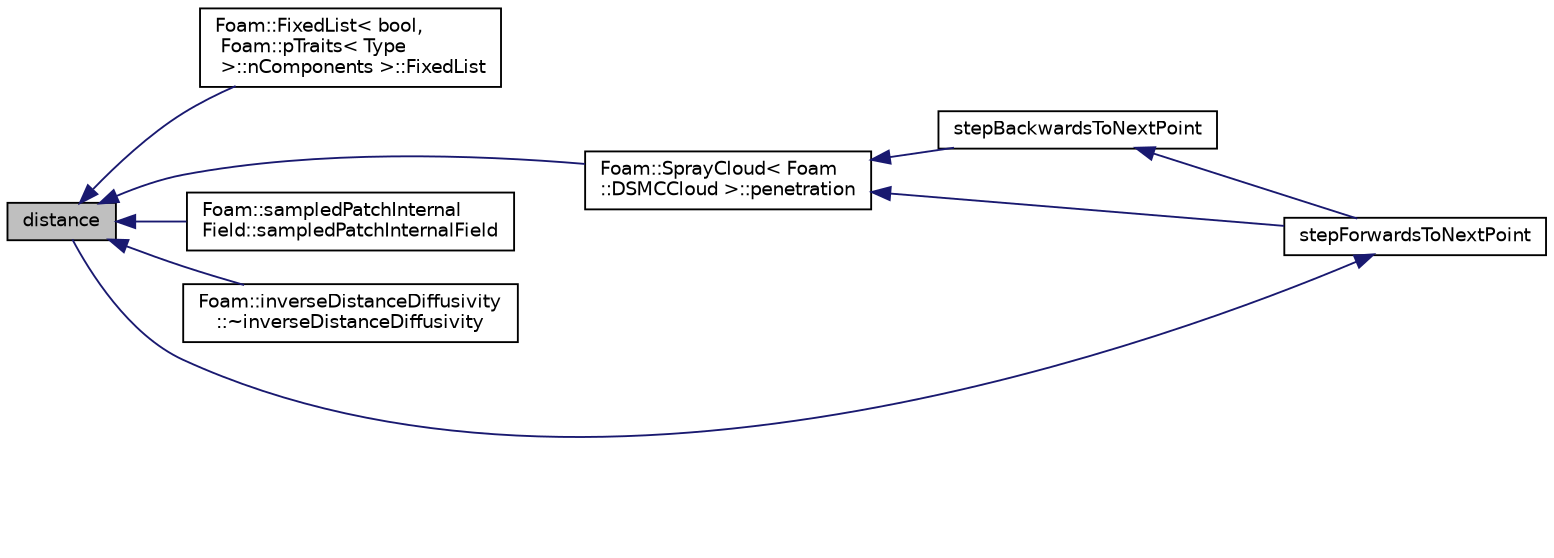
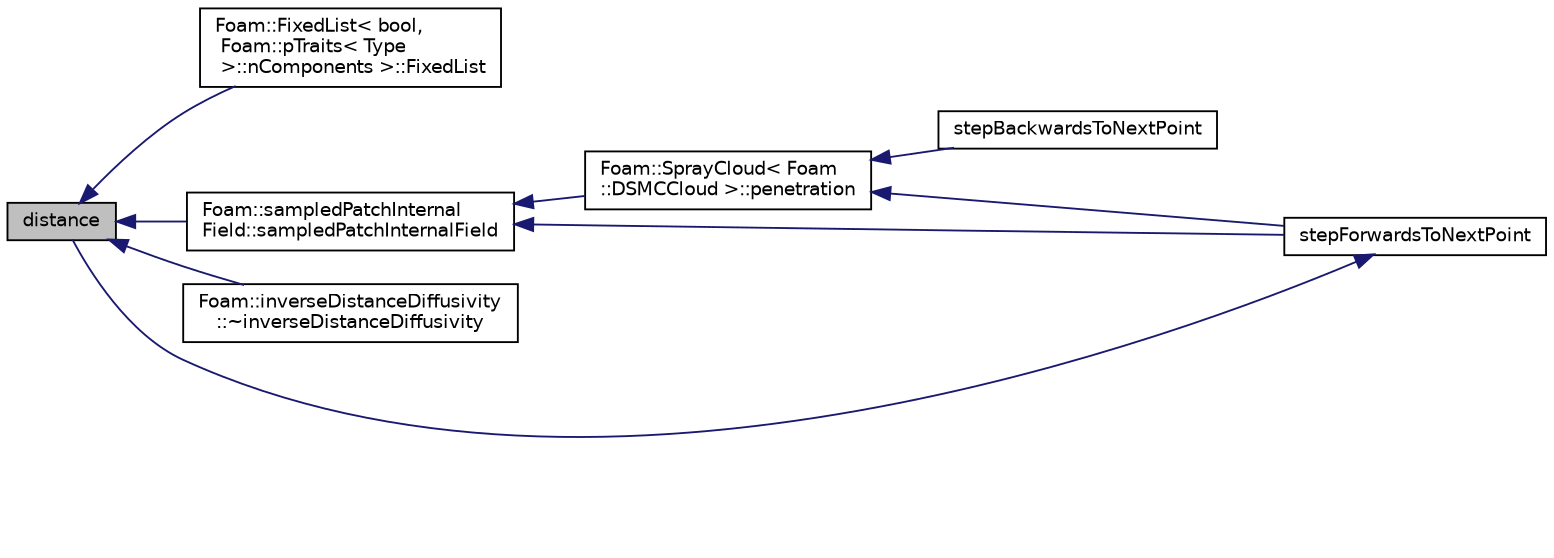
(349, 158) -> (559, 199)
(1255, 186) -> (909, 230)
